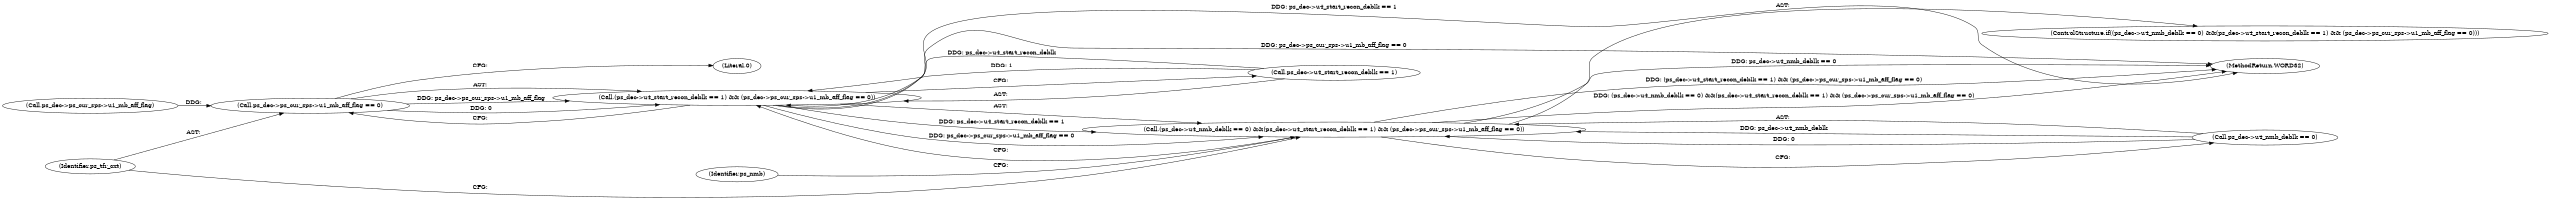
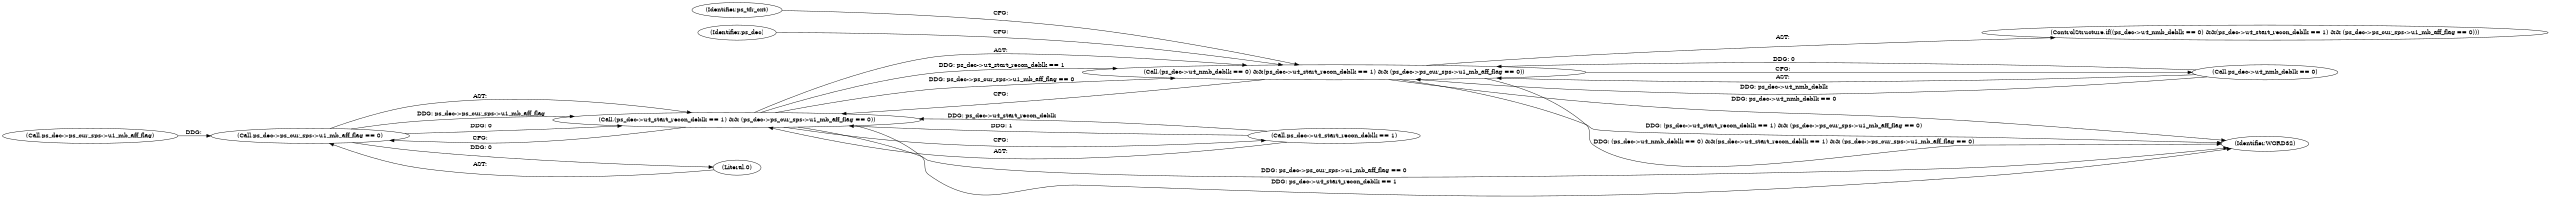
(481, 66) -> (481, 148)
(2265, 66) -> (2265, 144)
(197, 137) -> (522, 176)
(737, 174) -> (737, 33)
